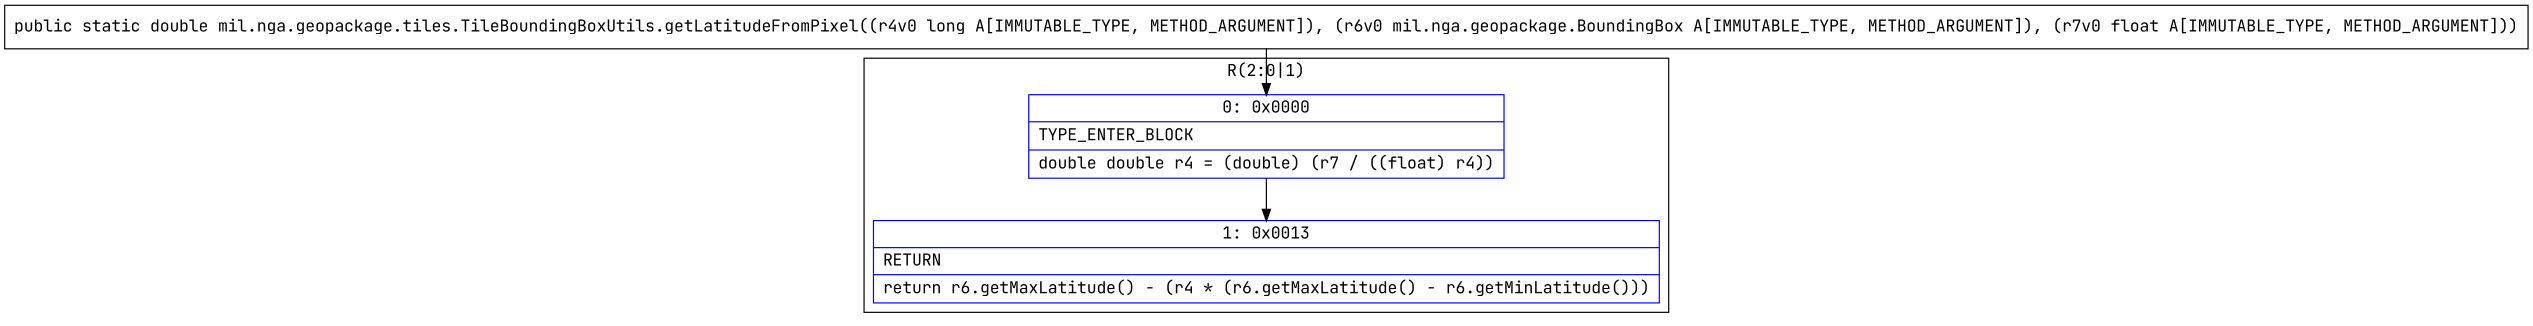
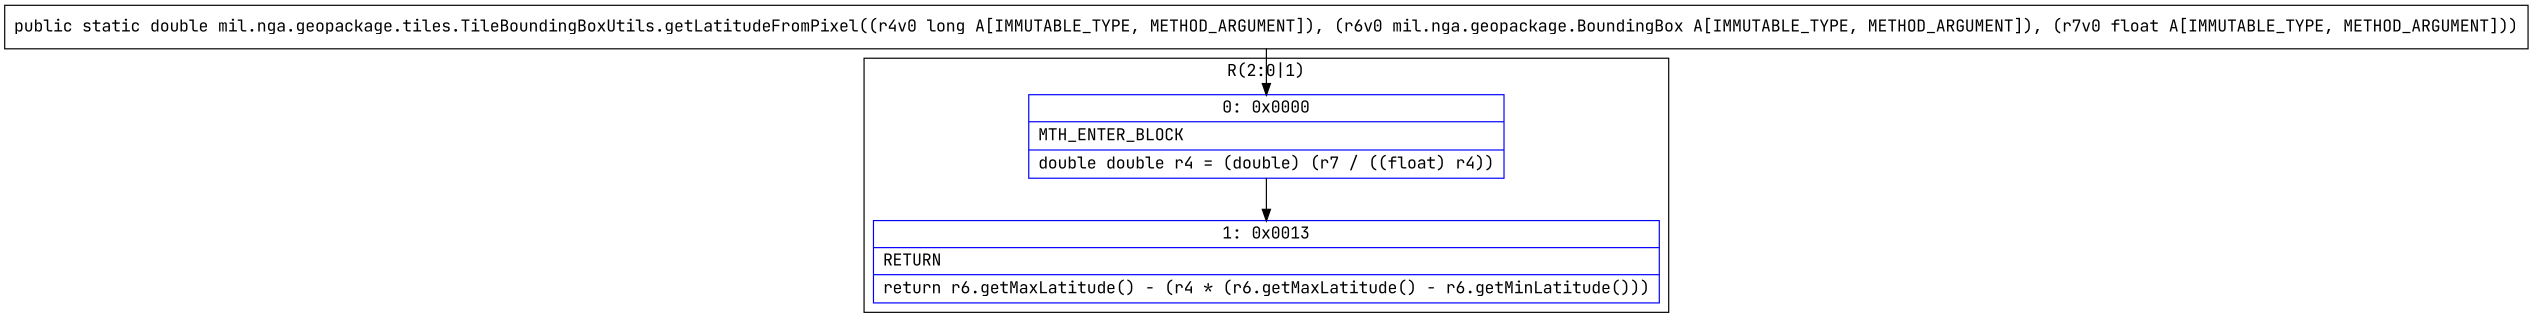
(1116, 135) -> (1111, 135)
